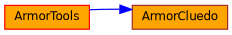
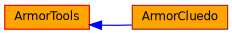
(105, 9) -> (117, 25)
